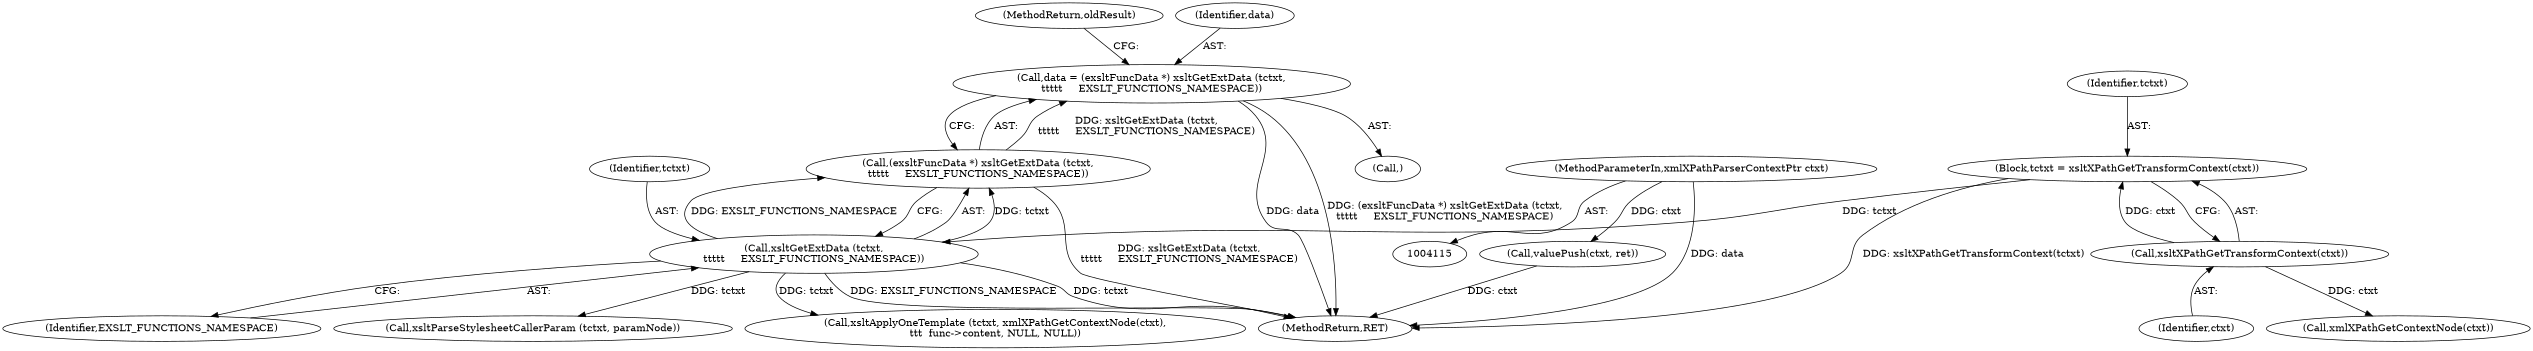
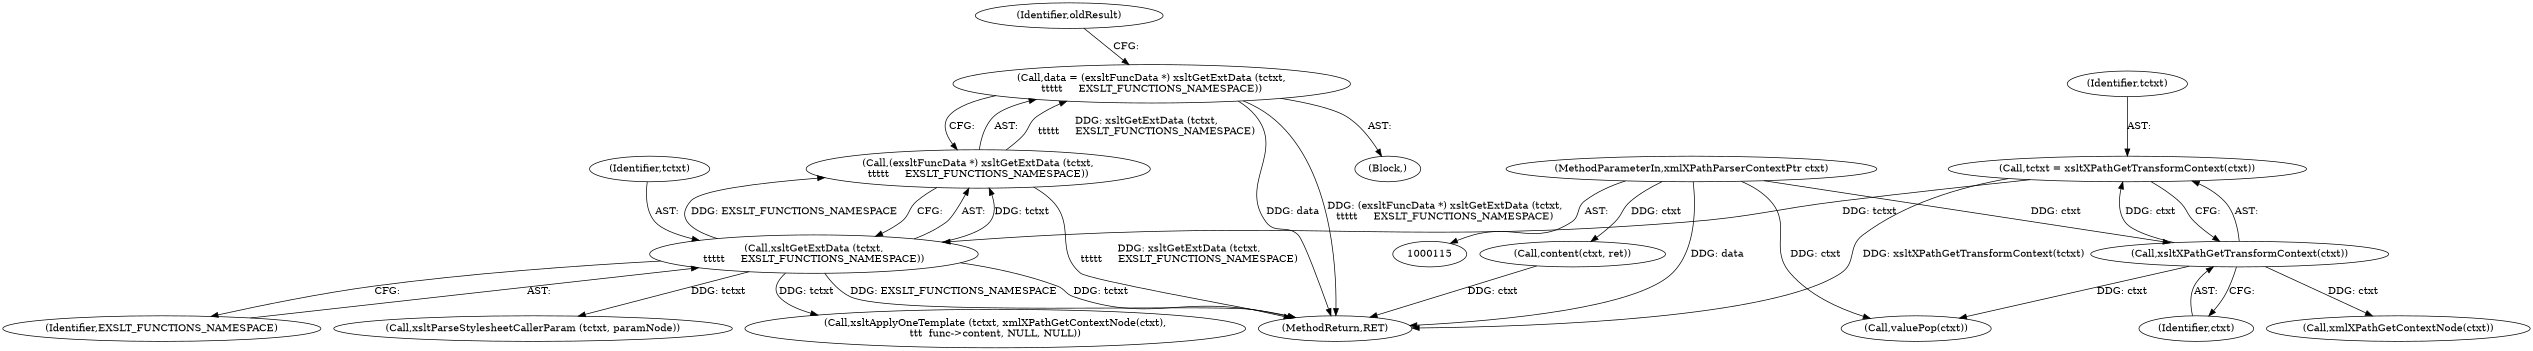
(1069, 16) -> (1069, 16)
(1235, 16) -> none
(1388, 169) -> (1388, 169)
(2127, 169) -> (2127, 169)
none -> (1964, 211)
(1430, 254) -> (1430, 254)
(1573, 254) -> (1573, 254)
none -> (2228, 290)
none -> (1916, 329)
